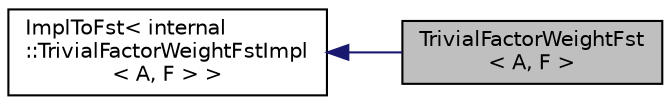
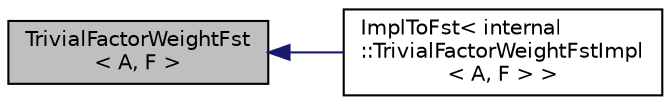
(375, 52) -> (317, 52)
